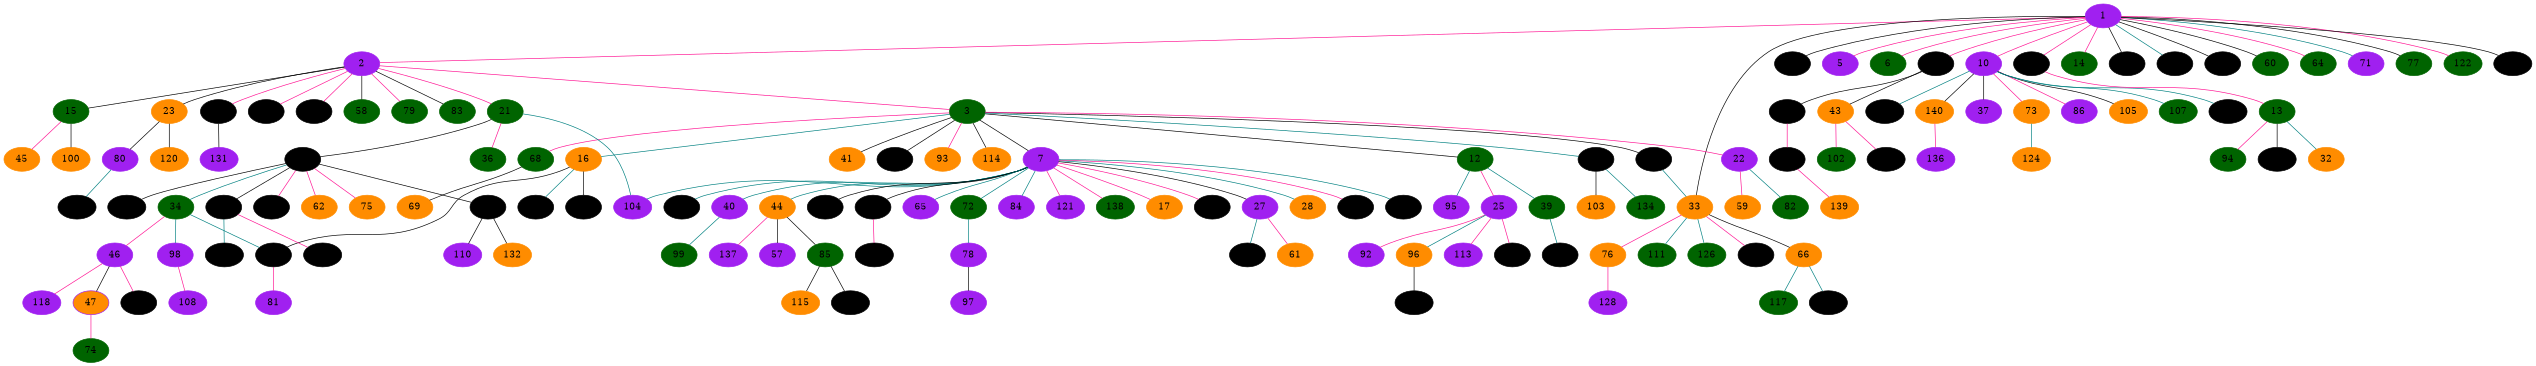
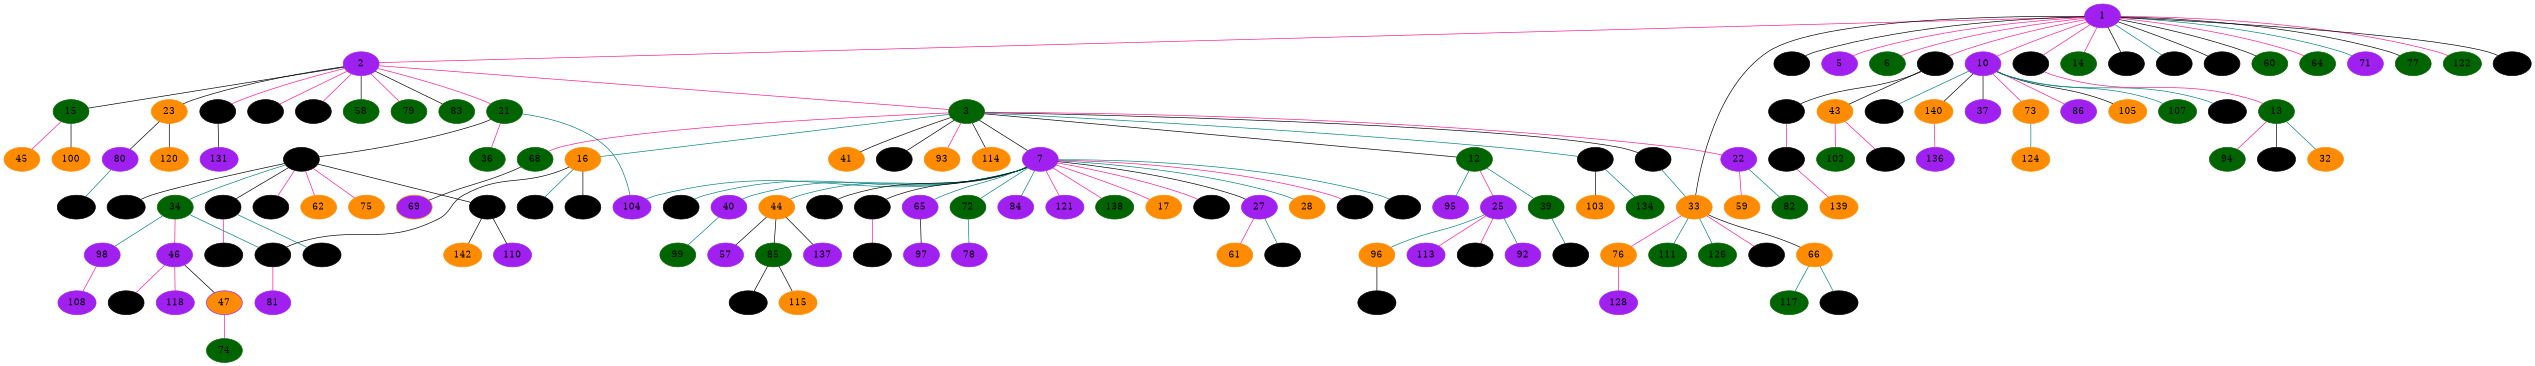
(415, 207) -> (414, 207)
(753, 231) -> (799, 231)
(1433, 231) -> (1511, 231)
(513, 255) -> (463, 255)
(969, 279) -> (921, 231)
